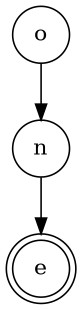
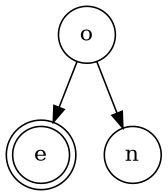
(41, 198) -> (68, 84)
